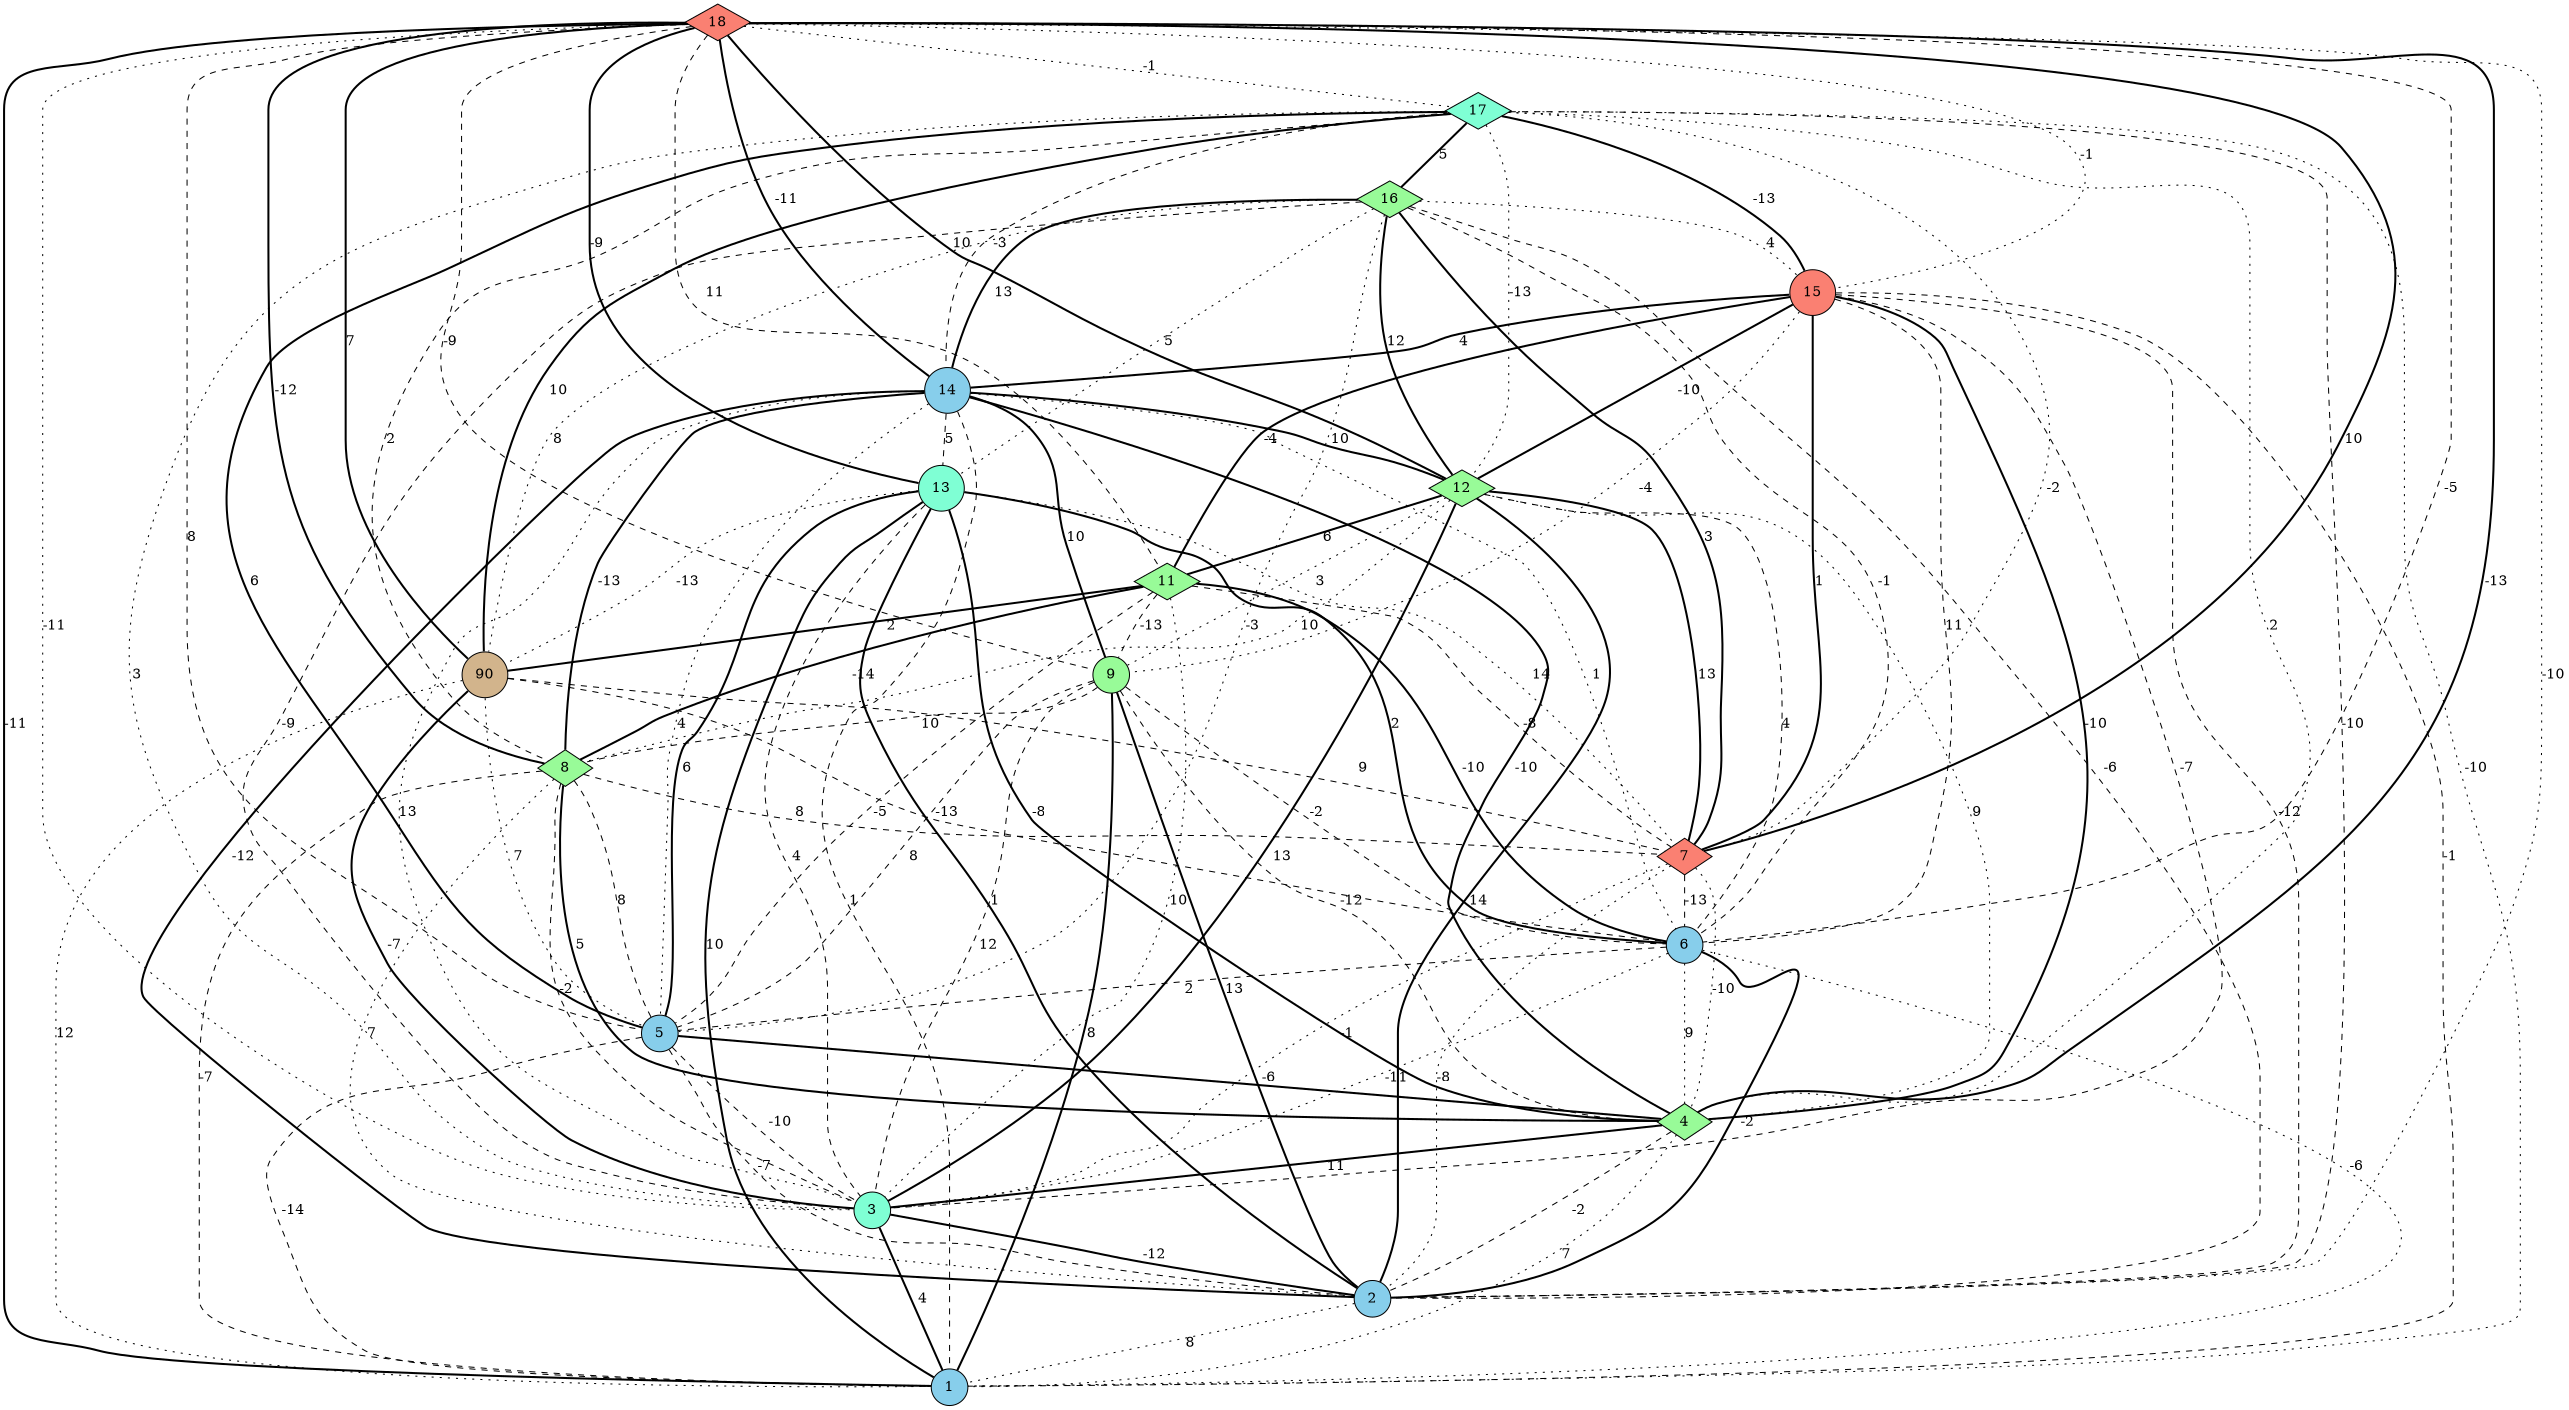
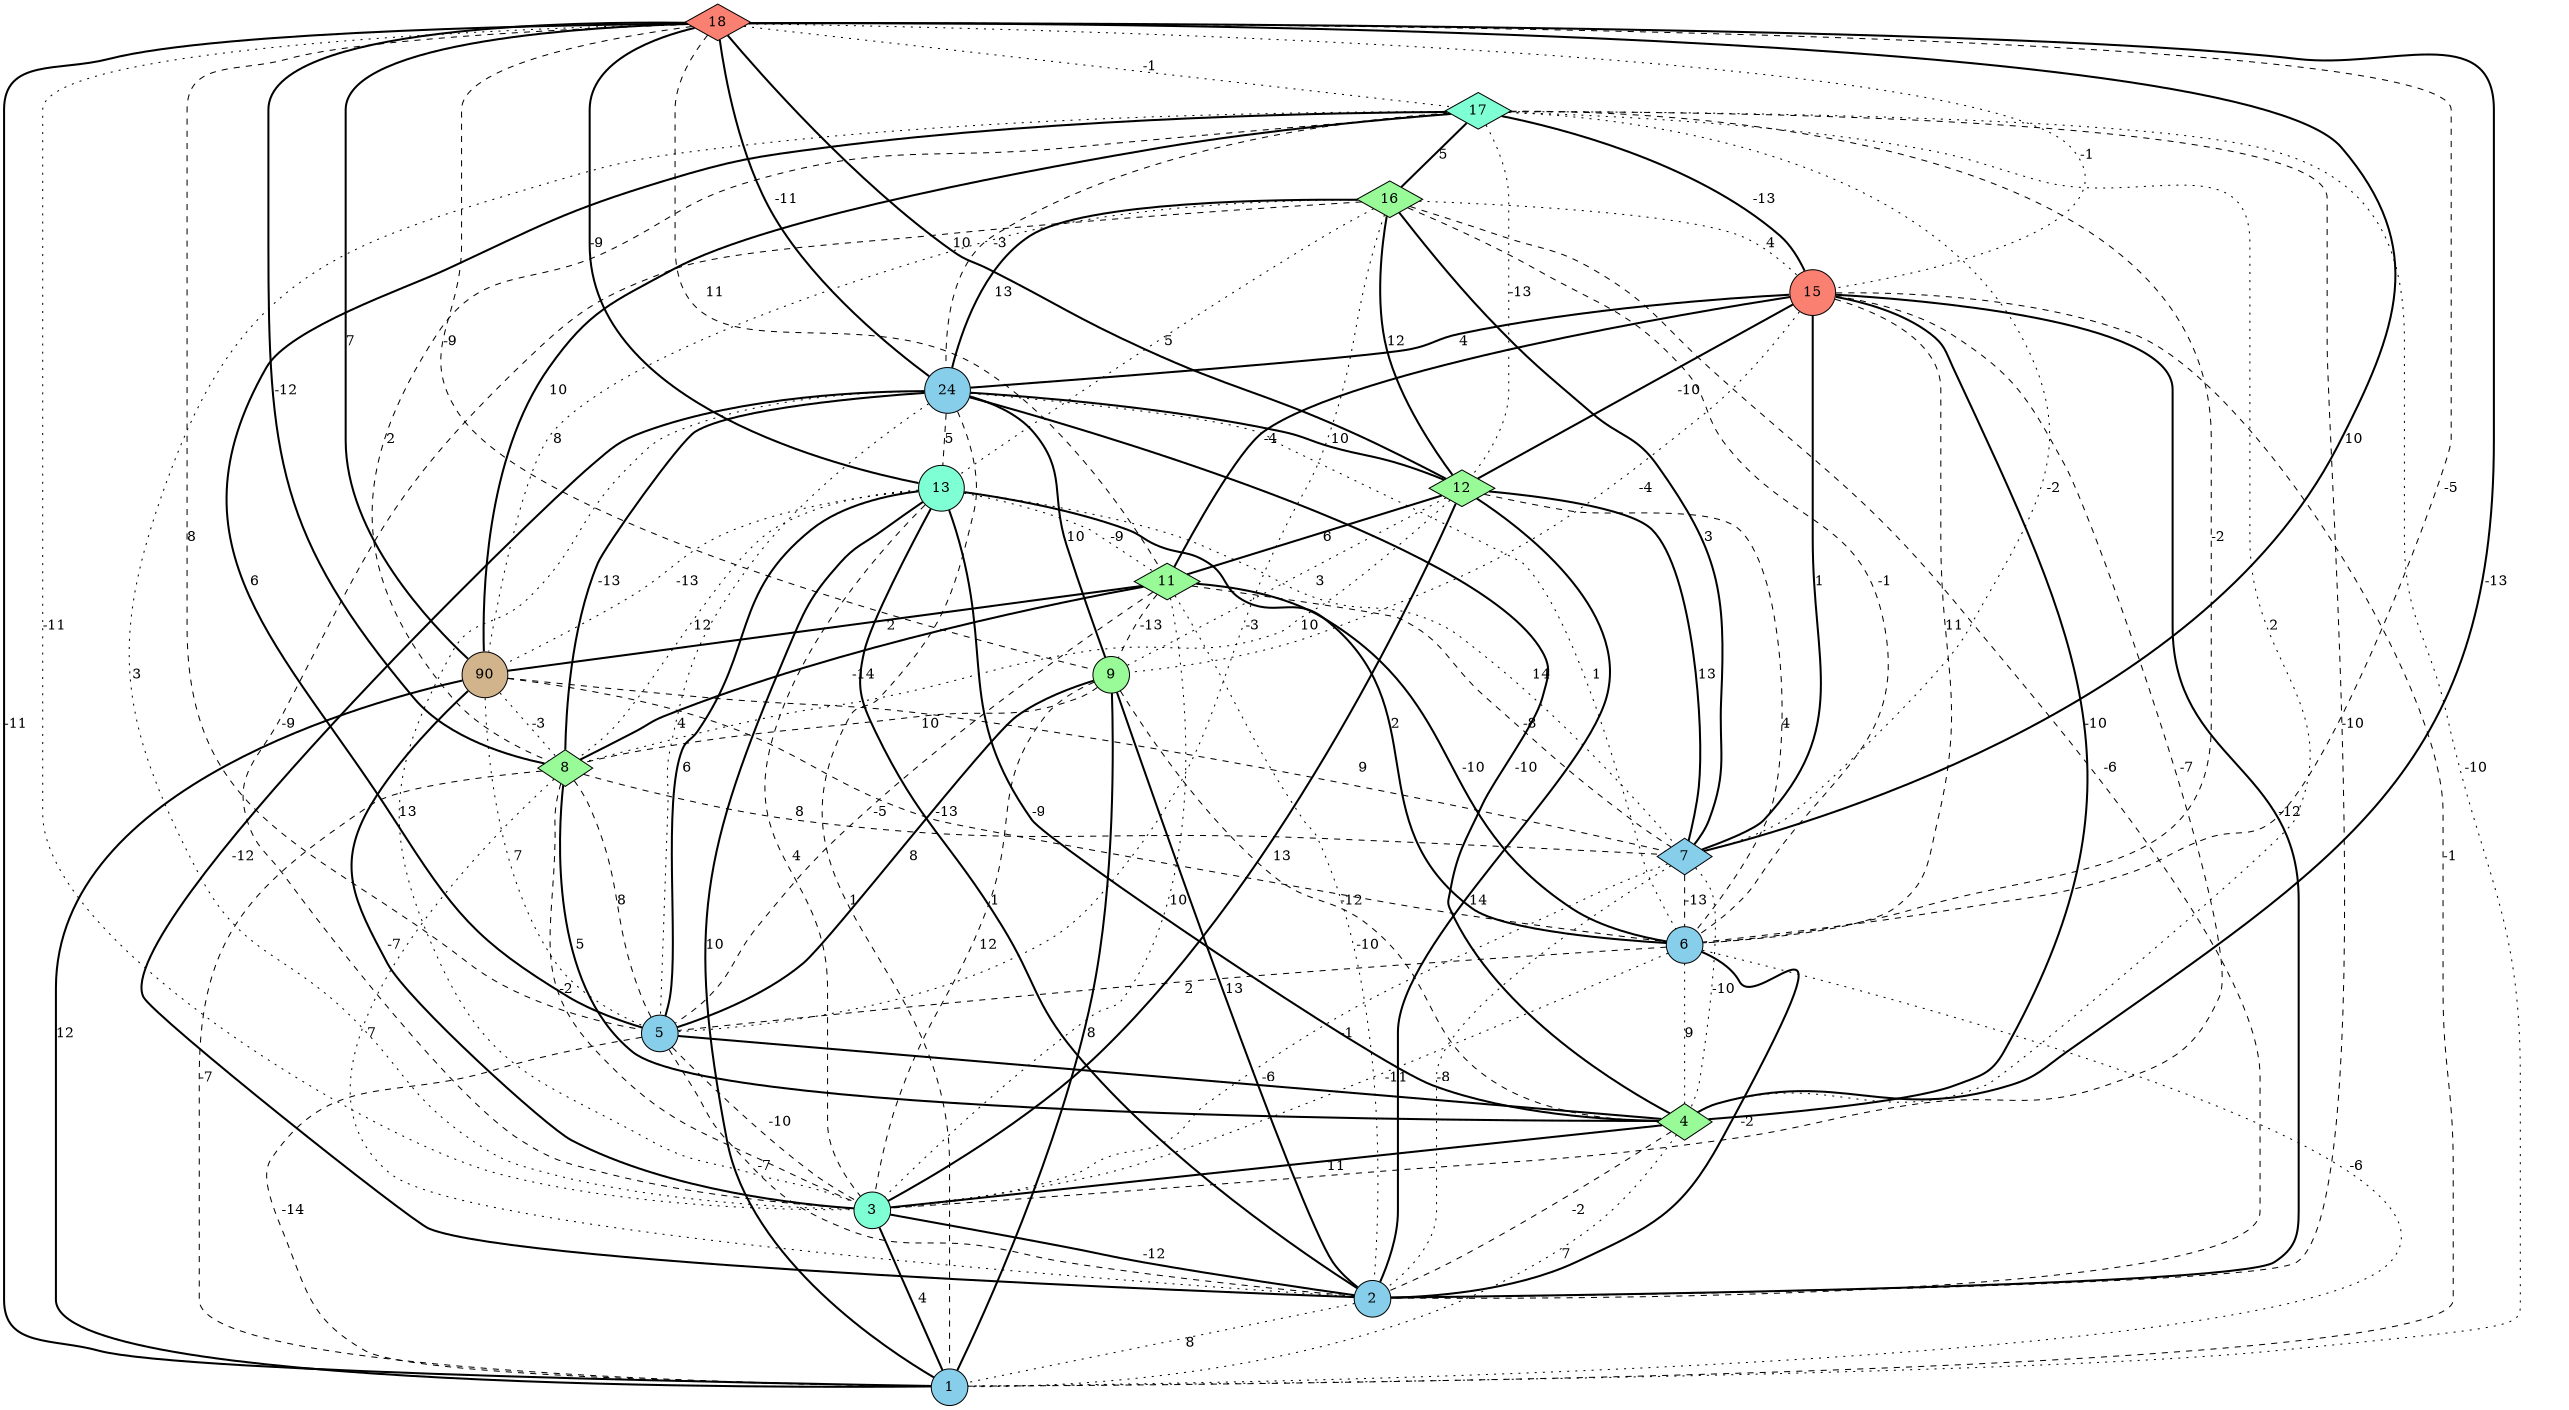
(2542, 267) -> (1350, 935)
(948, 390) -> (948, 390)
none -> (1069, 521)
none -> (721, 583)
none -> (528, 725)
(1935, 731) -> none
(1039, 812) -> (1039, 812)
(1685, 857) -> (1685, 857)
(891, 861) -> (891, 861)
(1376, 864) -> (2211, 458)
(2299, 1073) -> (2299, 1073)
(68, 1311) -> (68, 1311)
